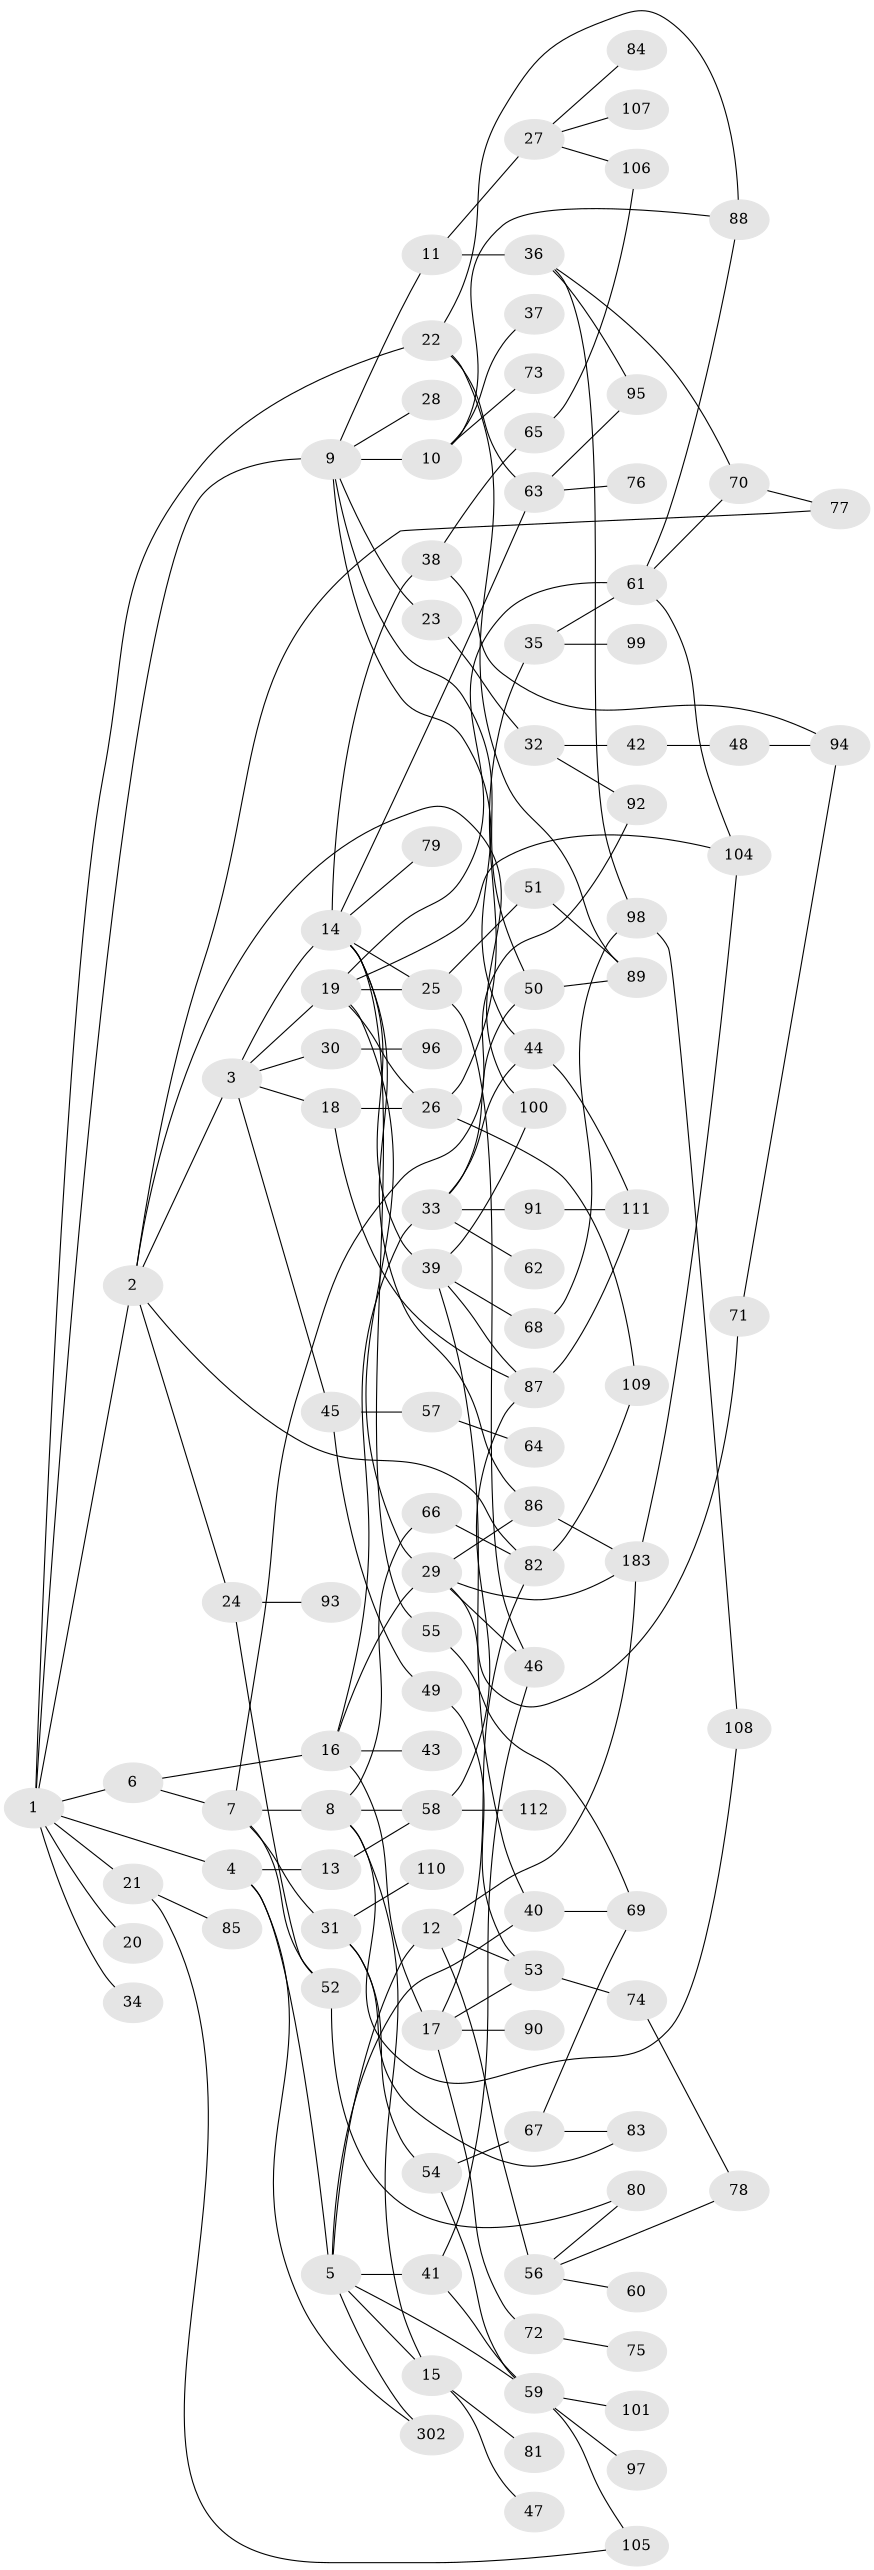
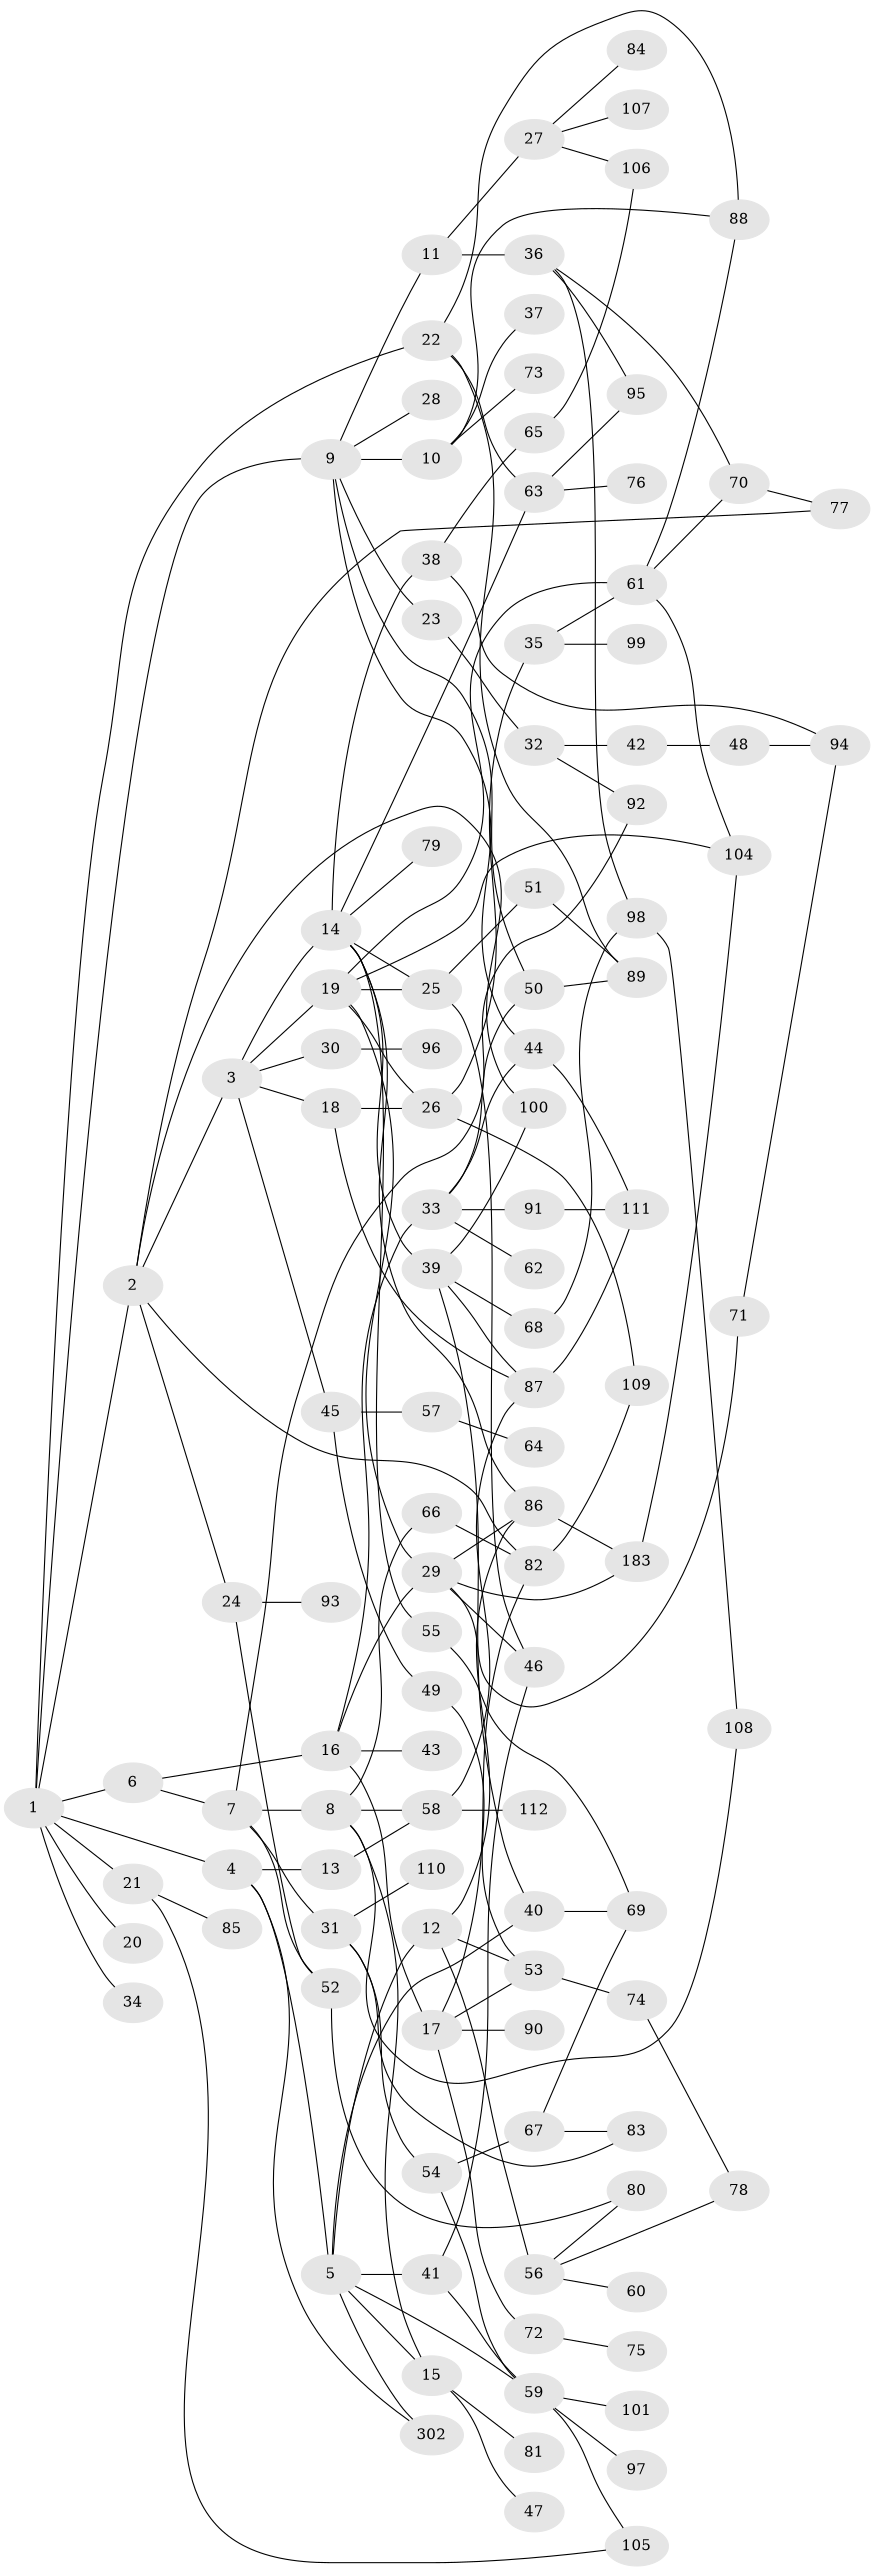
(597, 1780) -> (483, 1718)
